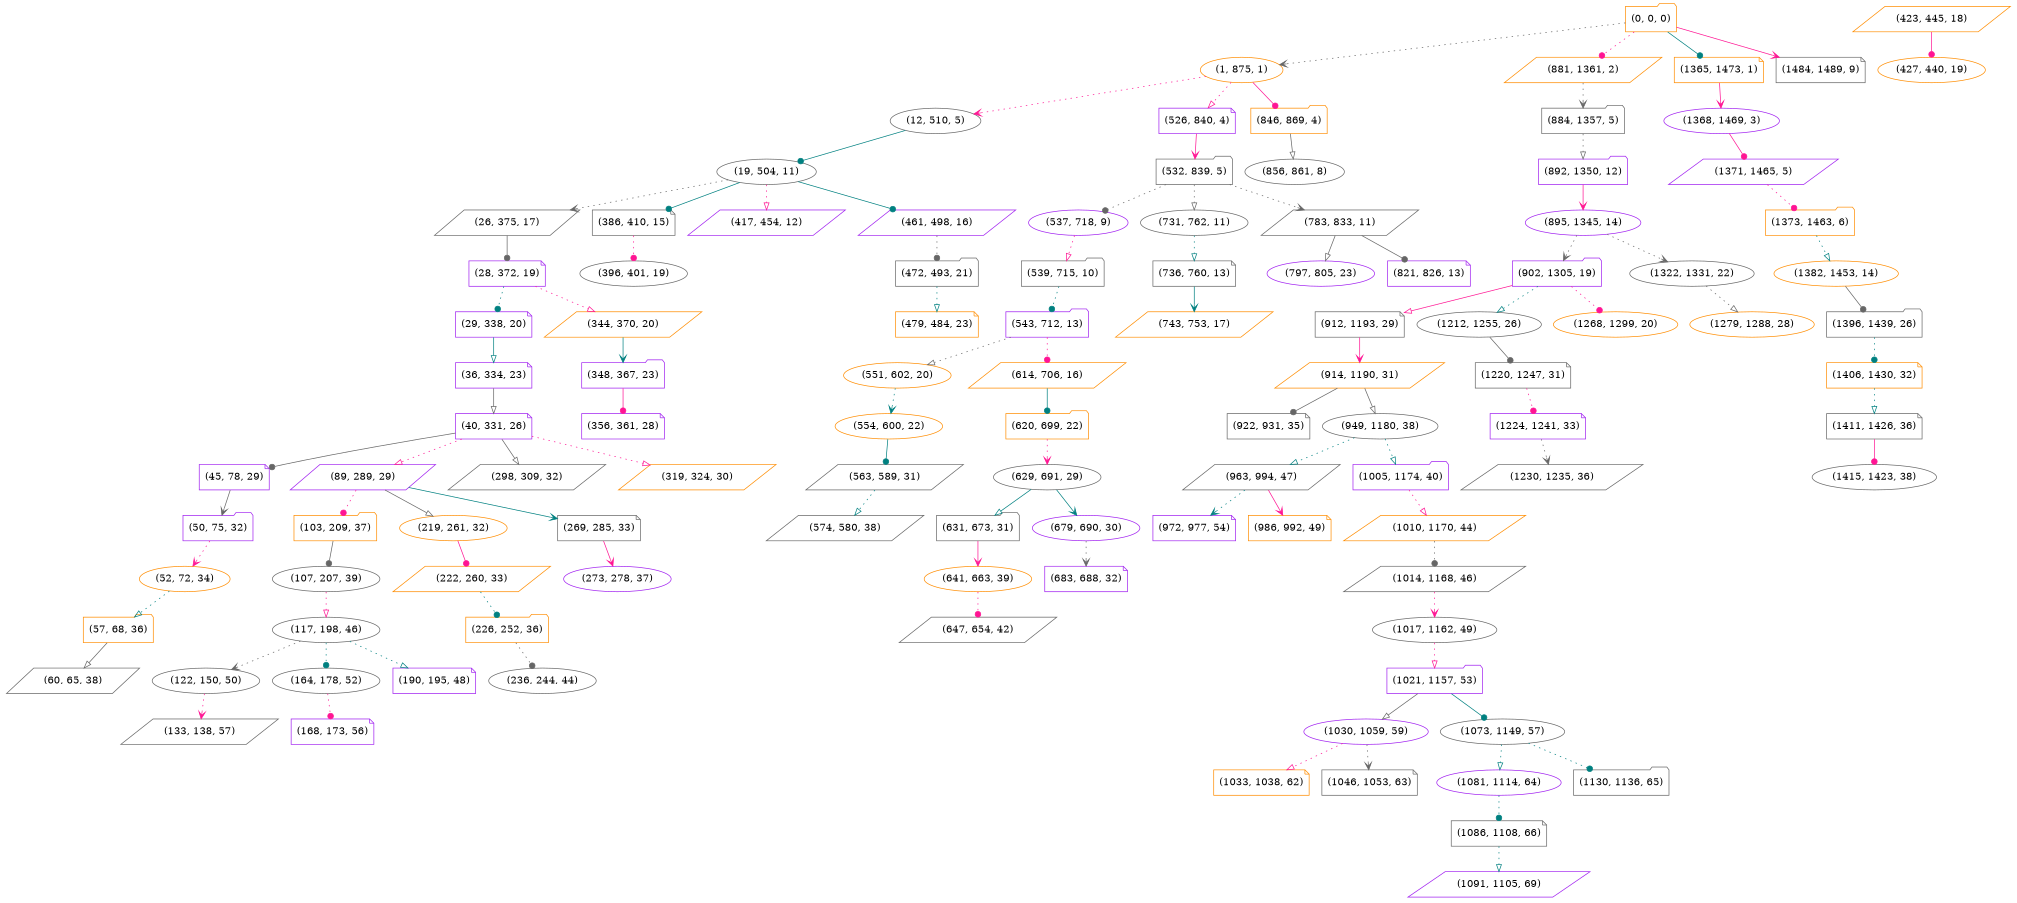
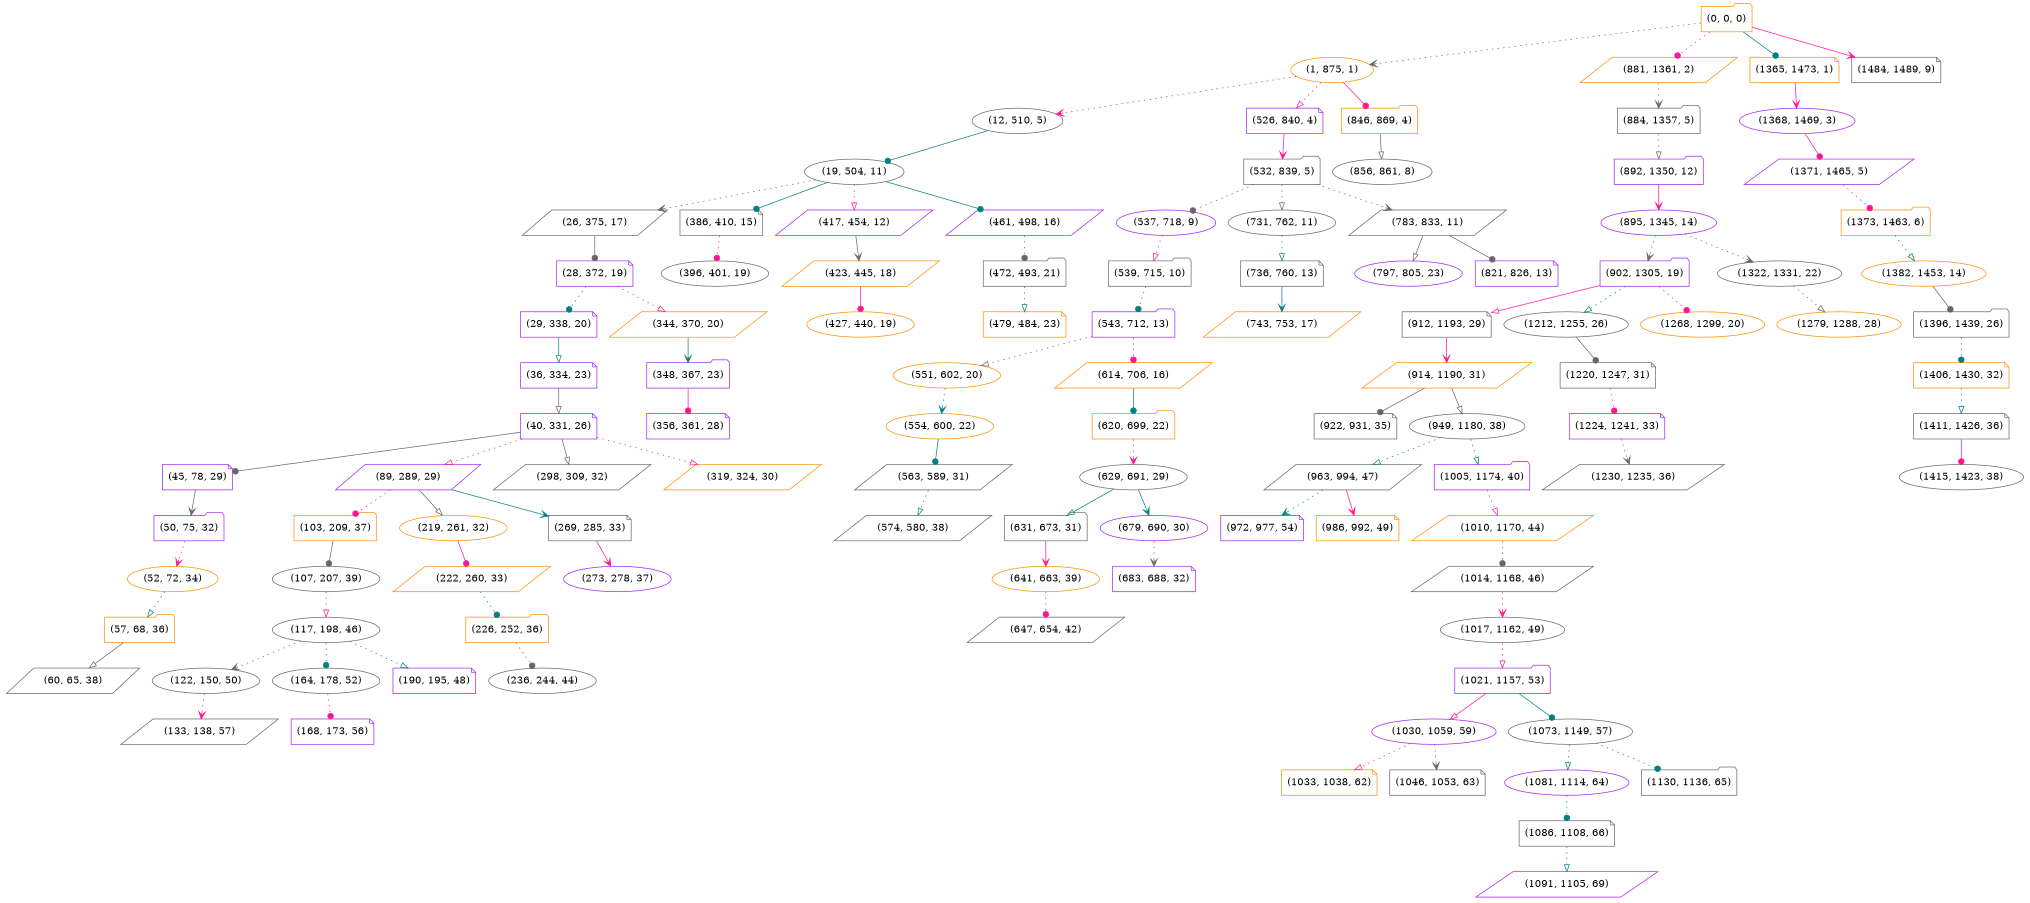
none -> (857, 245)
(1403, 704) -> (1471, 704)
